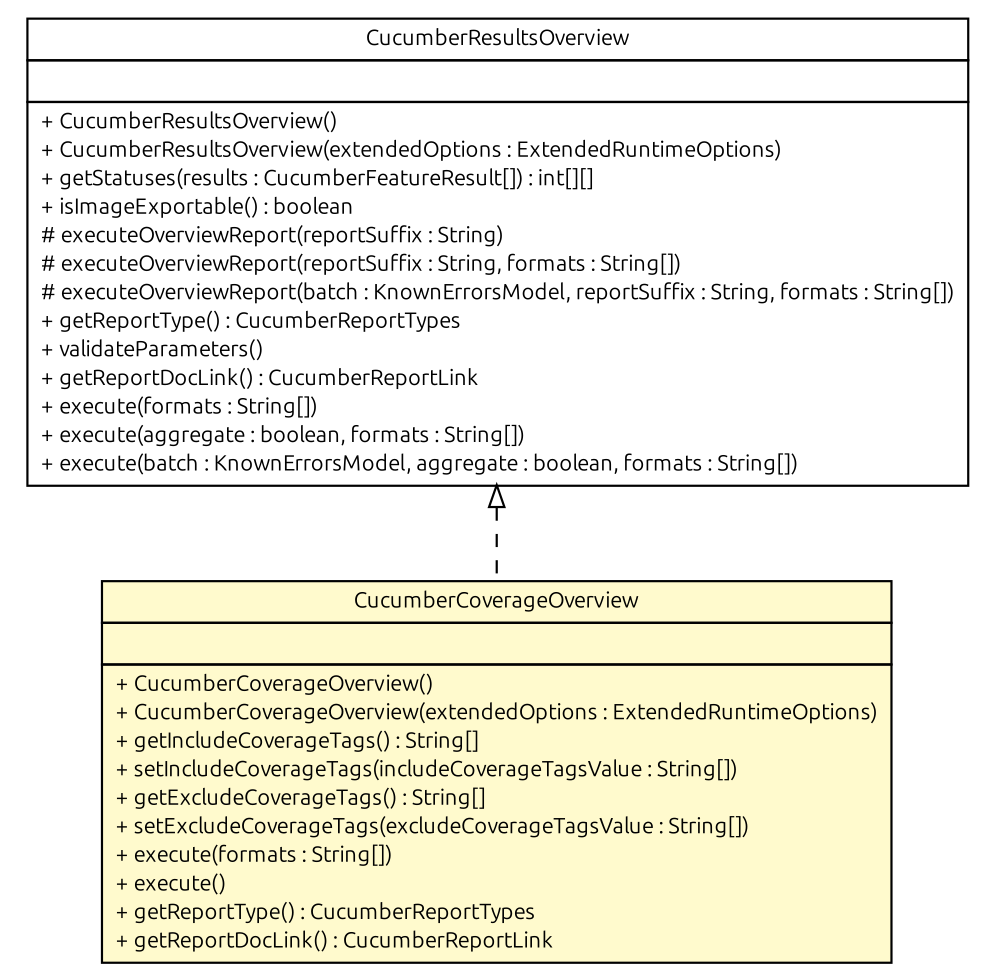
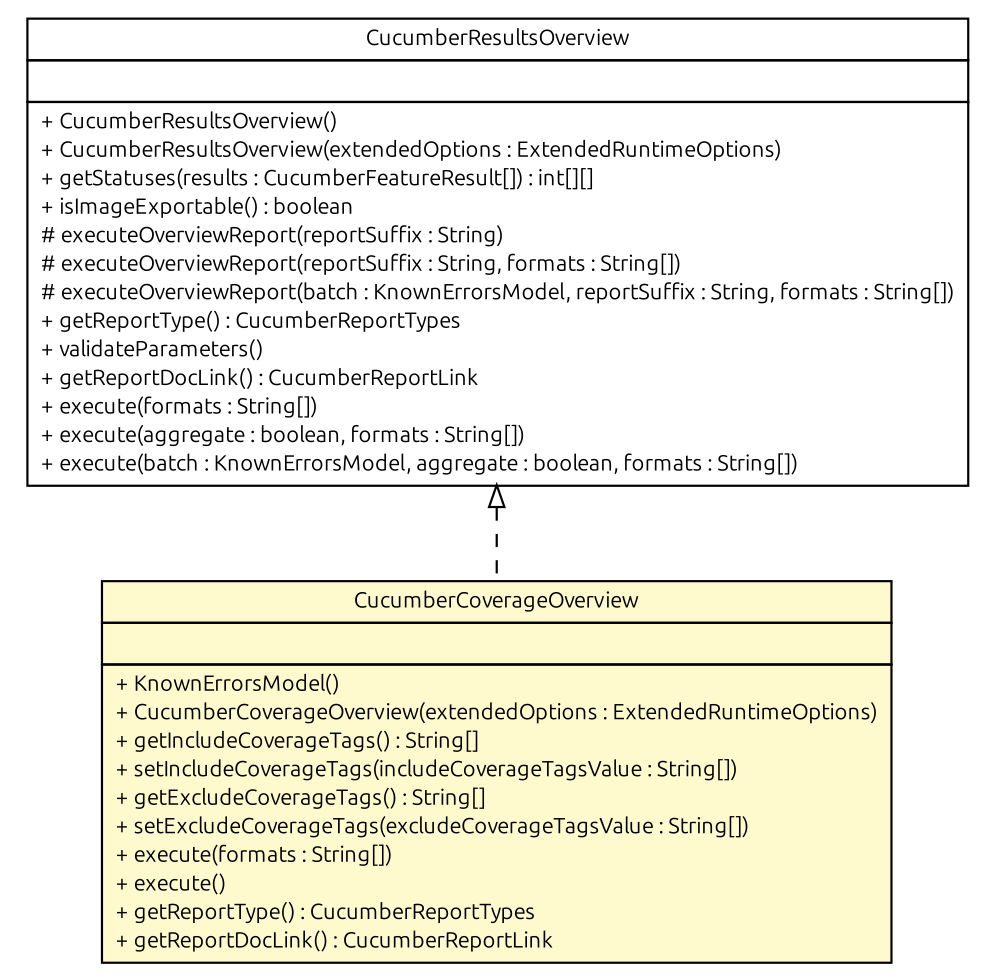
(275, 684) -> (228, 684)
